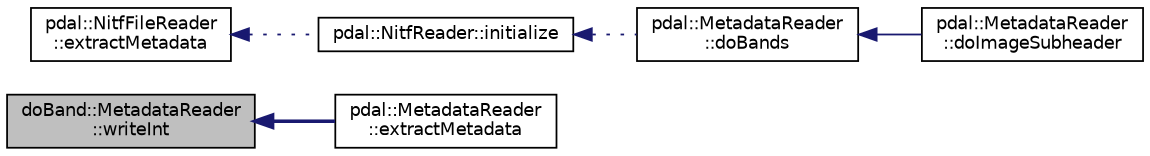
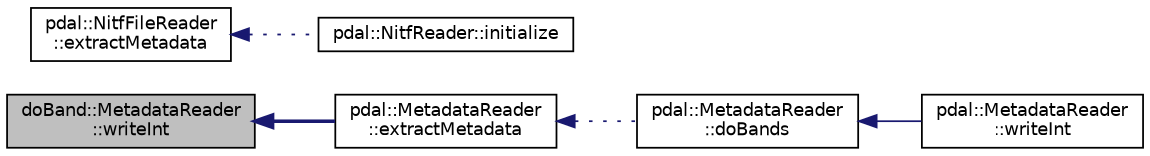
(614, 35) -> (606, 121)
(1032, 35) -> (1032, 121)
